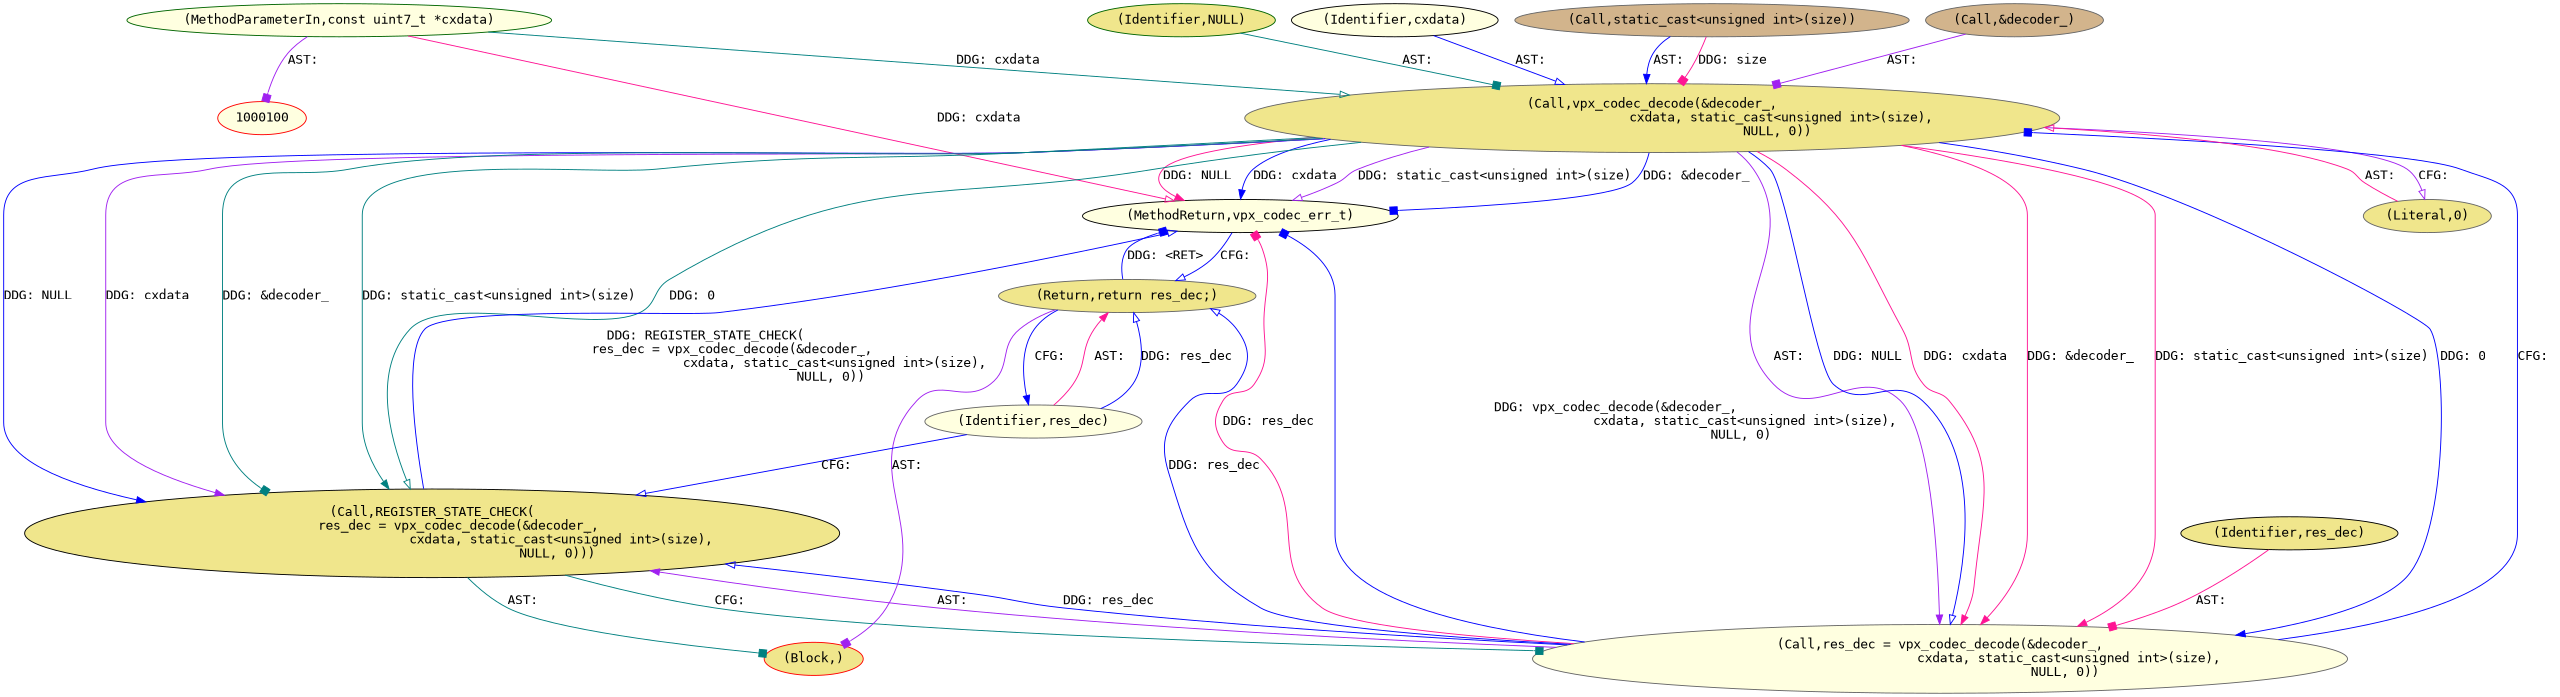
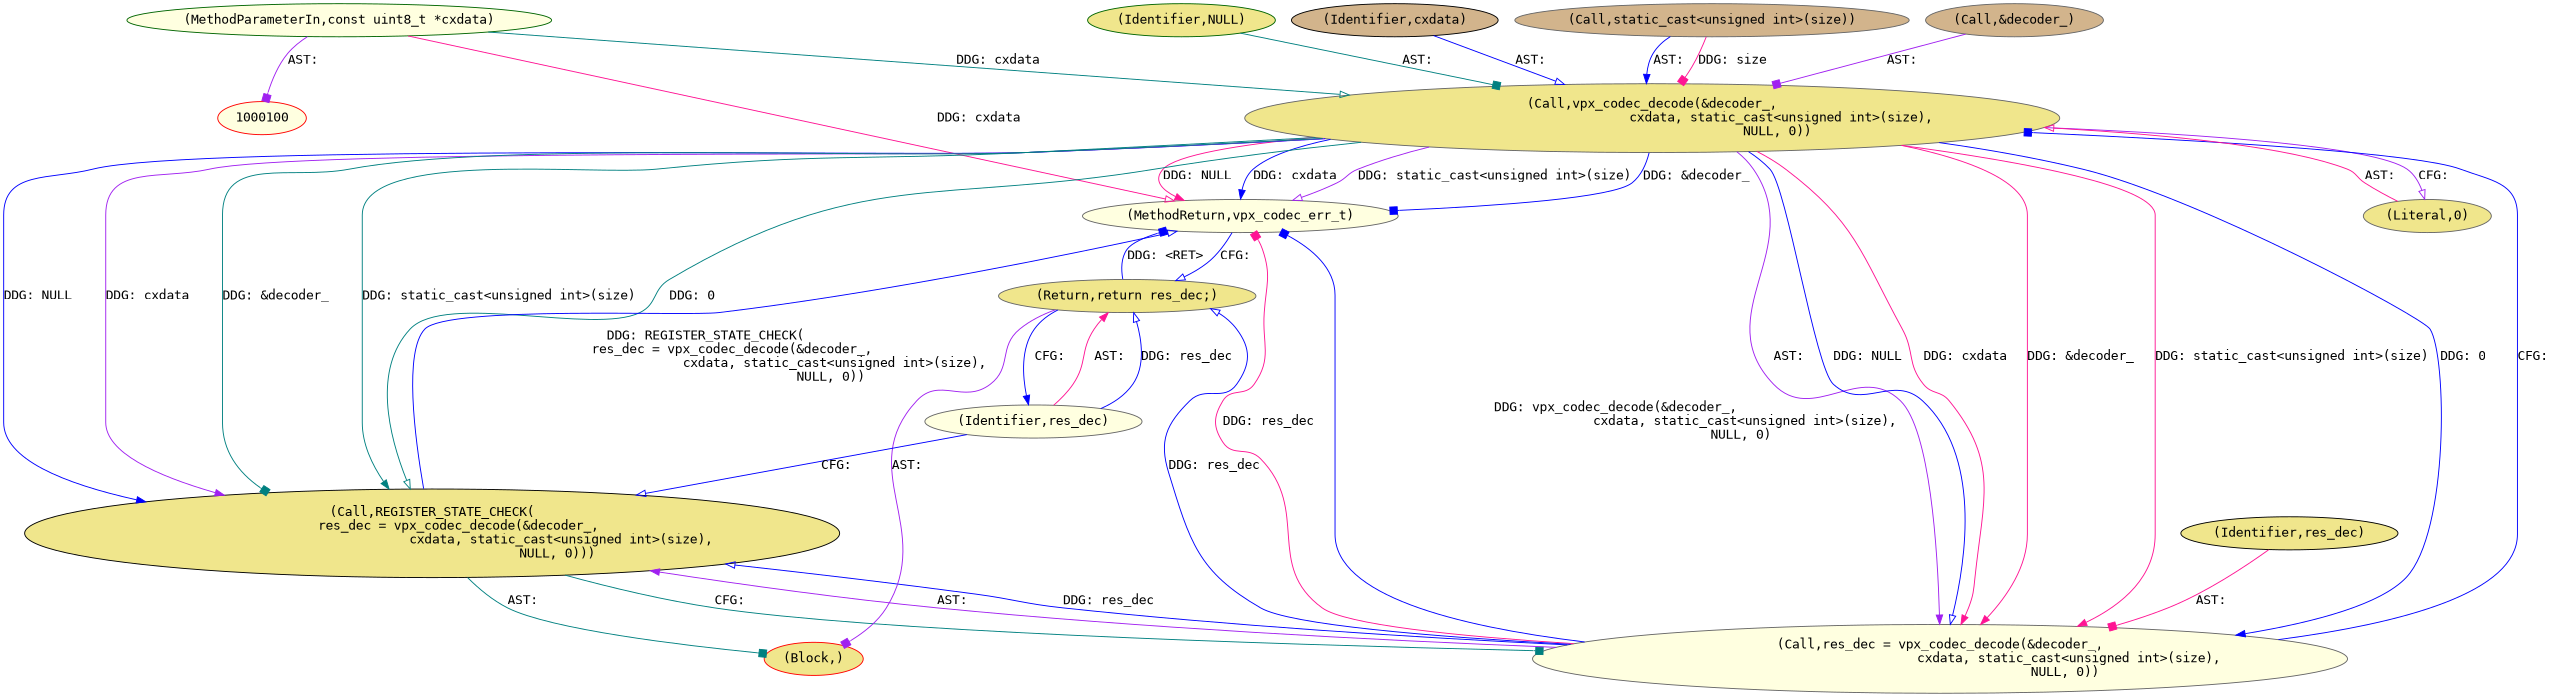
(339, 20) -> (339, 20)
(1395, 20) -> (1395, 20)
(1240, 216) -> (1240, 216)
